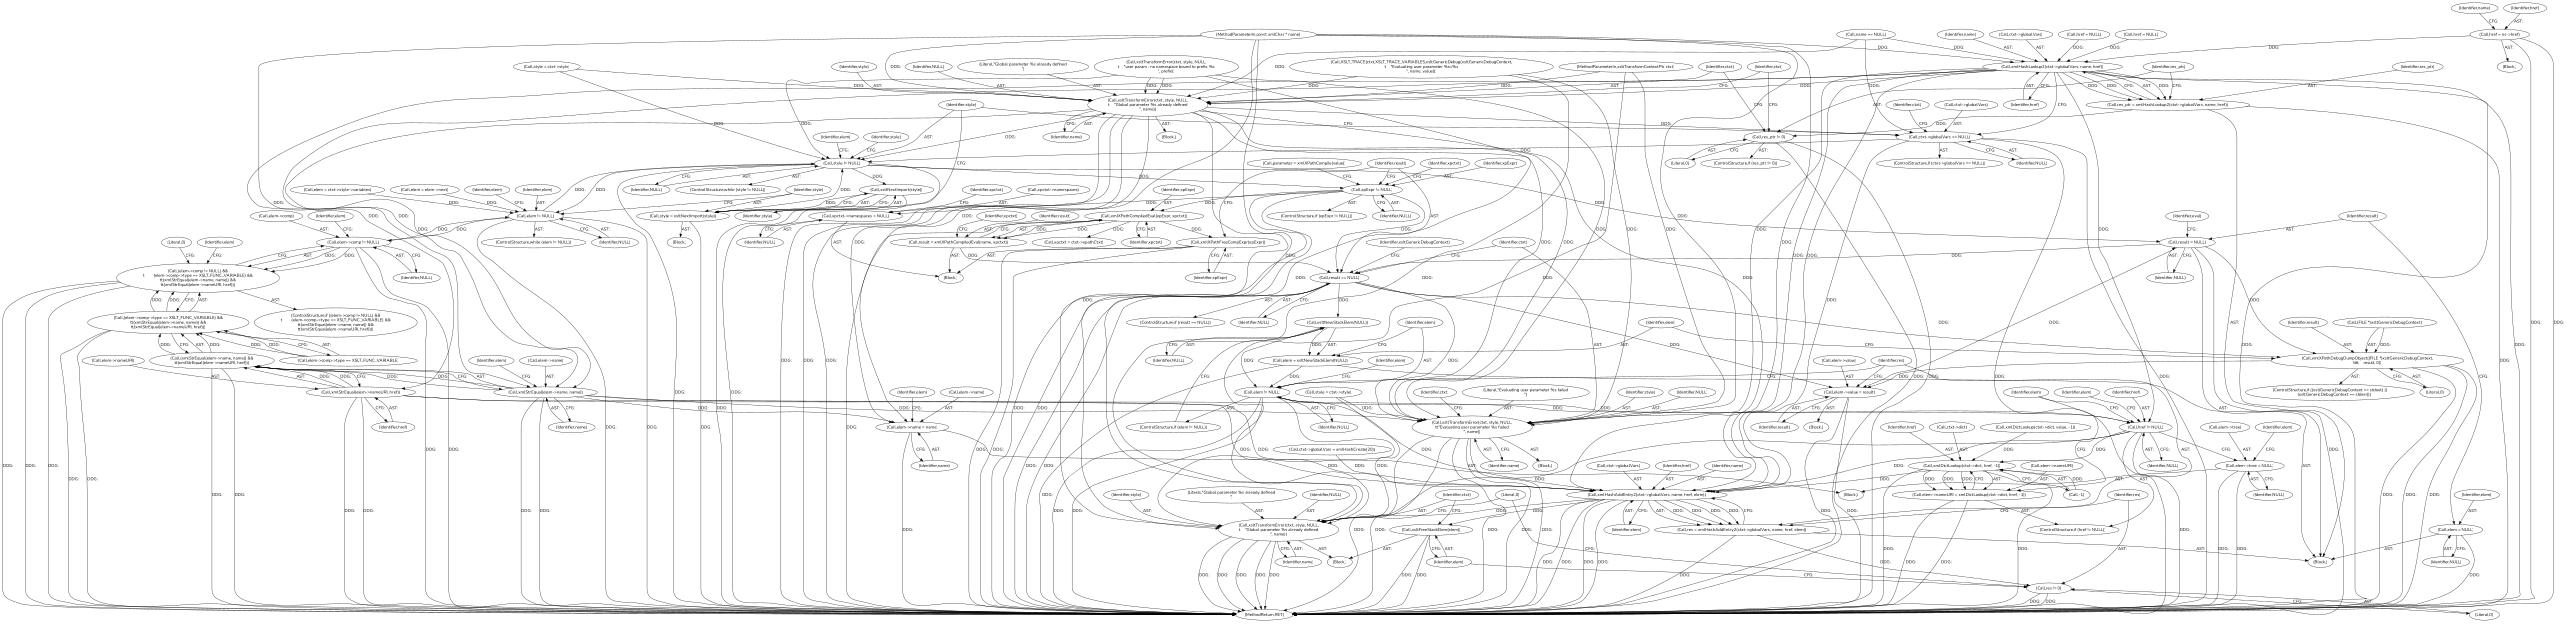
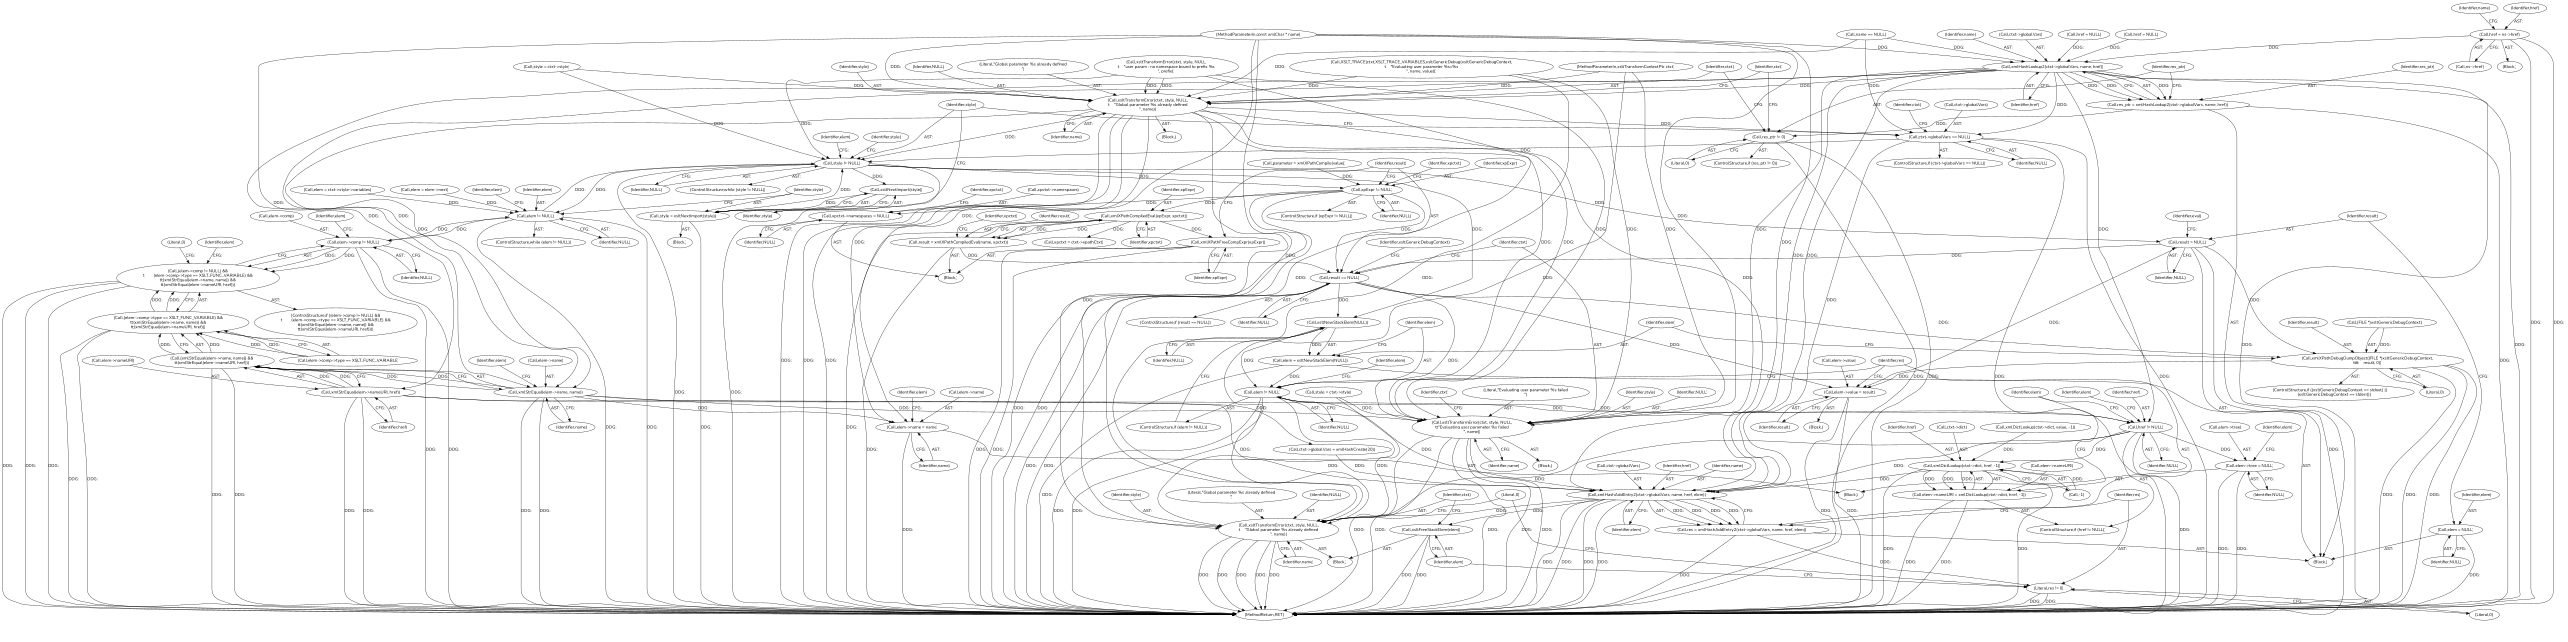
none -> (2470, 67)
(2063, 105) -> (2063, 105)
none -> (1267, 177)
(1348, 177) -> (1348, 177)
(2227, 450) -> (2227, 450)
(1258, 454) -> (953, 402)
(1980, 479) -> (1980, 479)
(721, 571) -> (867, 591)
(2049, 588) -> (2049, 588)
